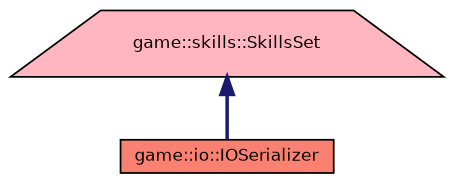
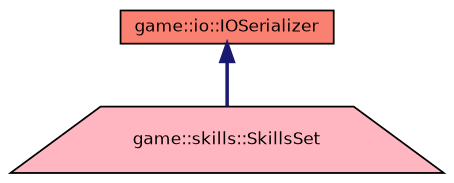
(227, 117) -> (227, 84)
